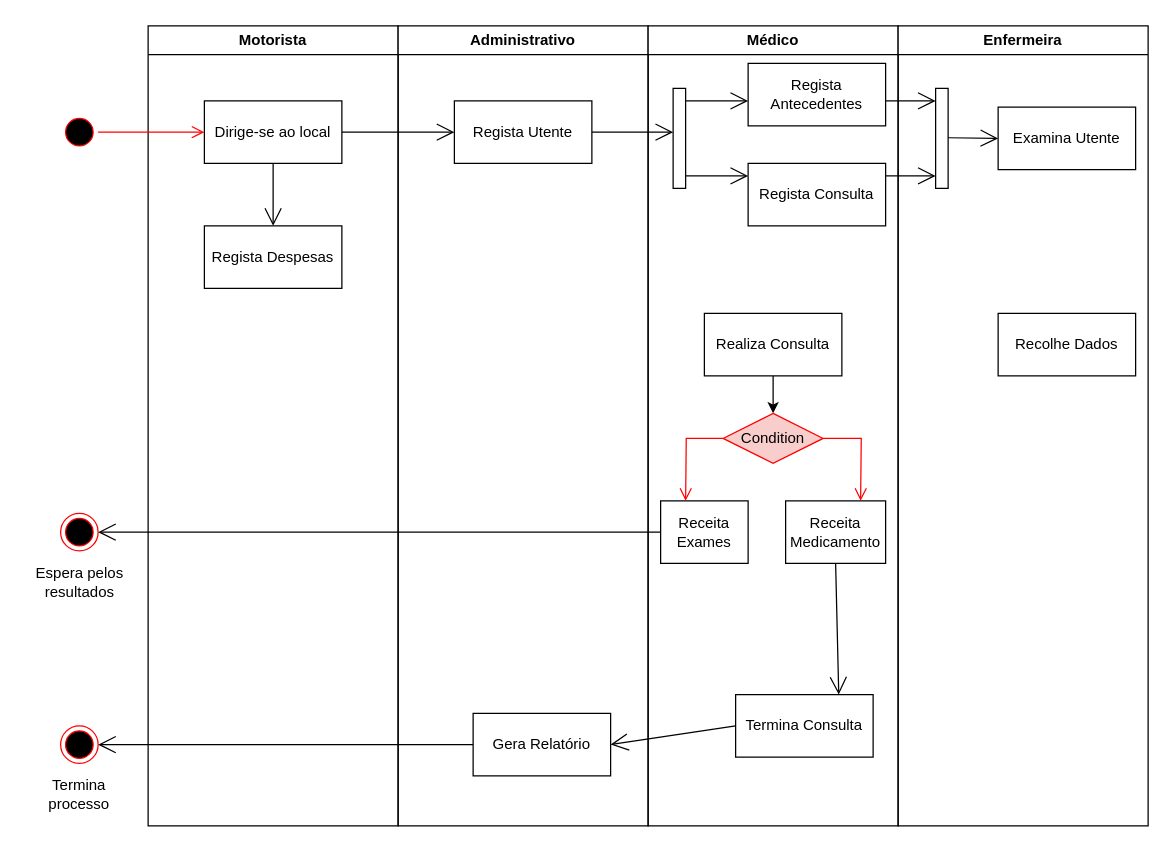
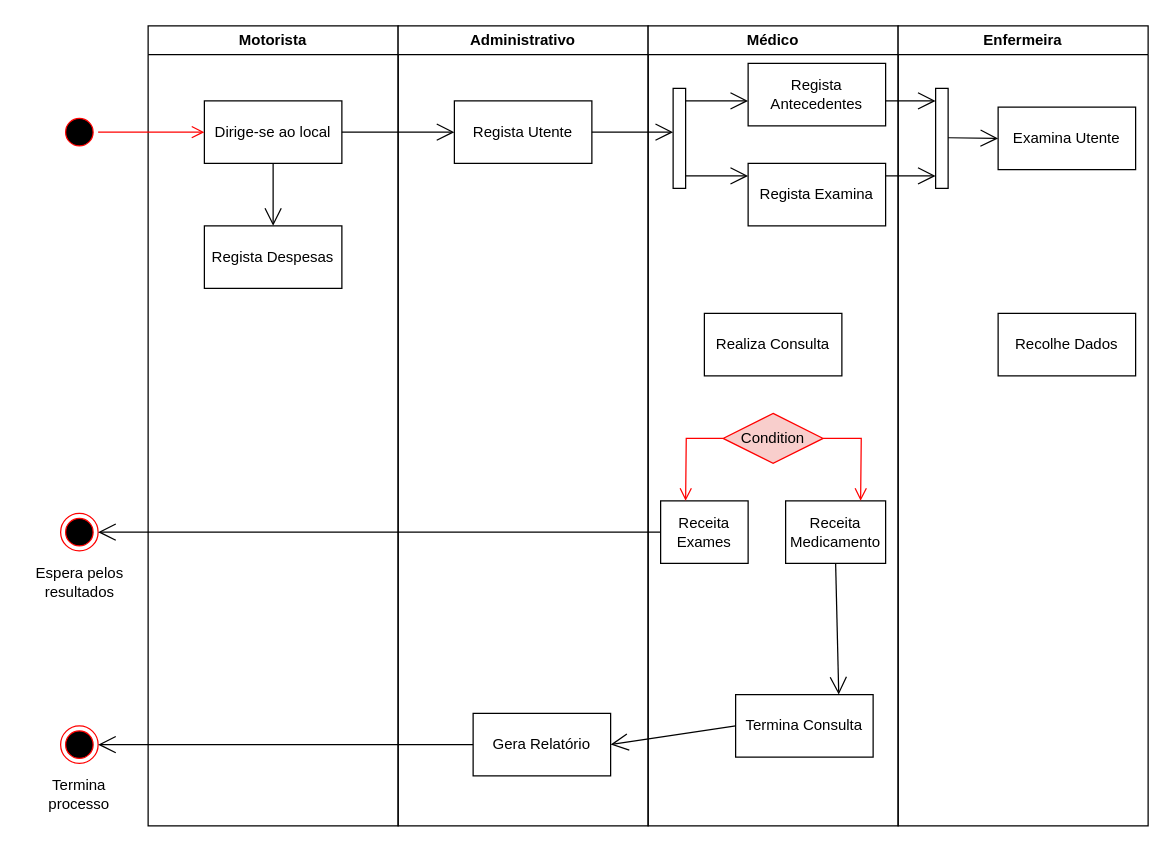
(817, 194) -> (817, 194)
(773, 399) -> none
